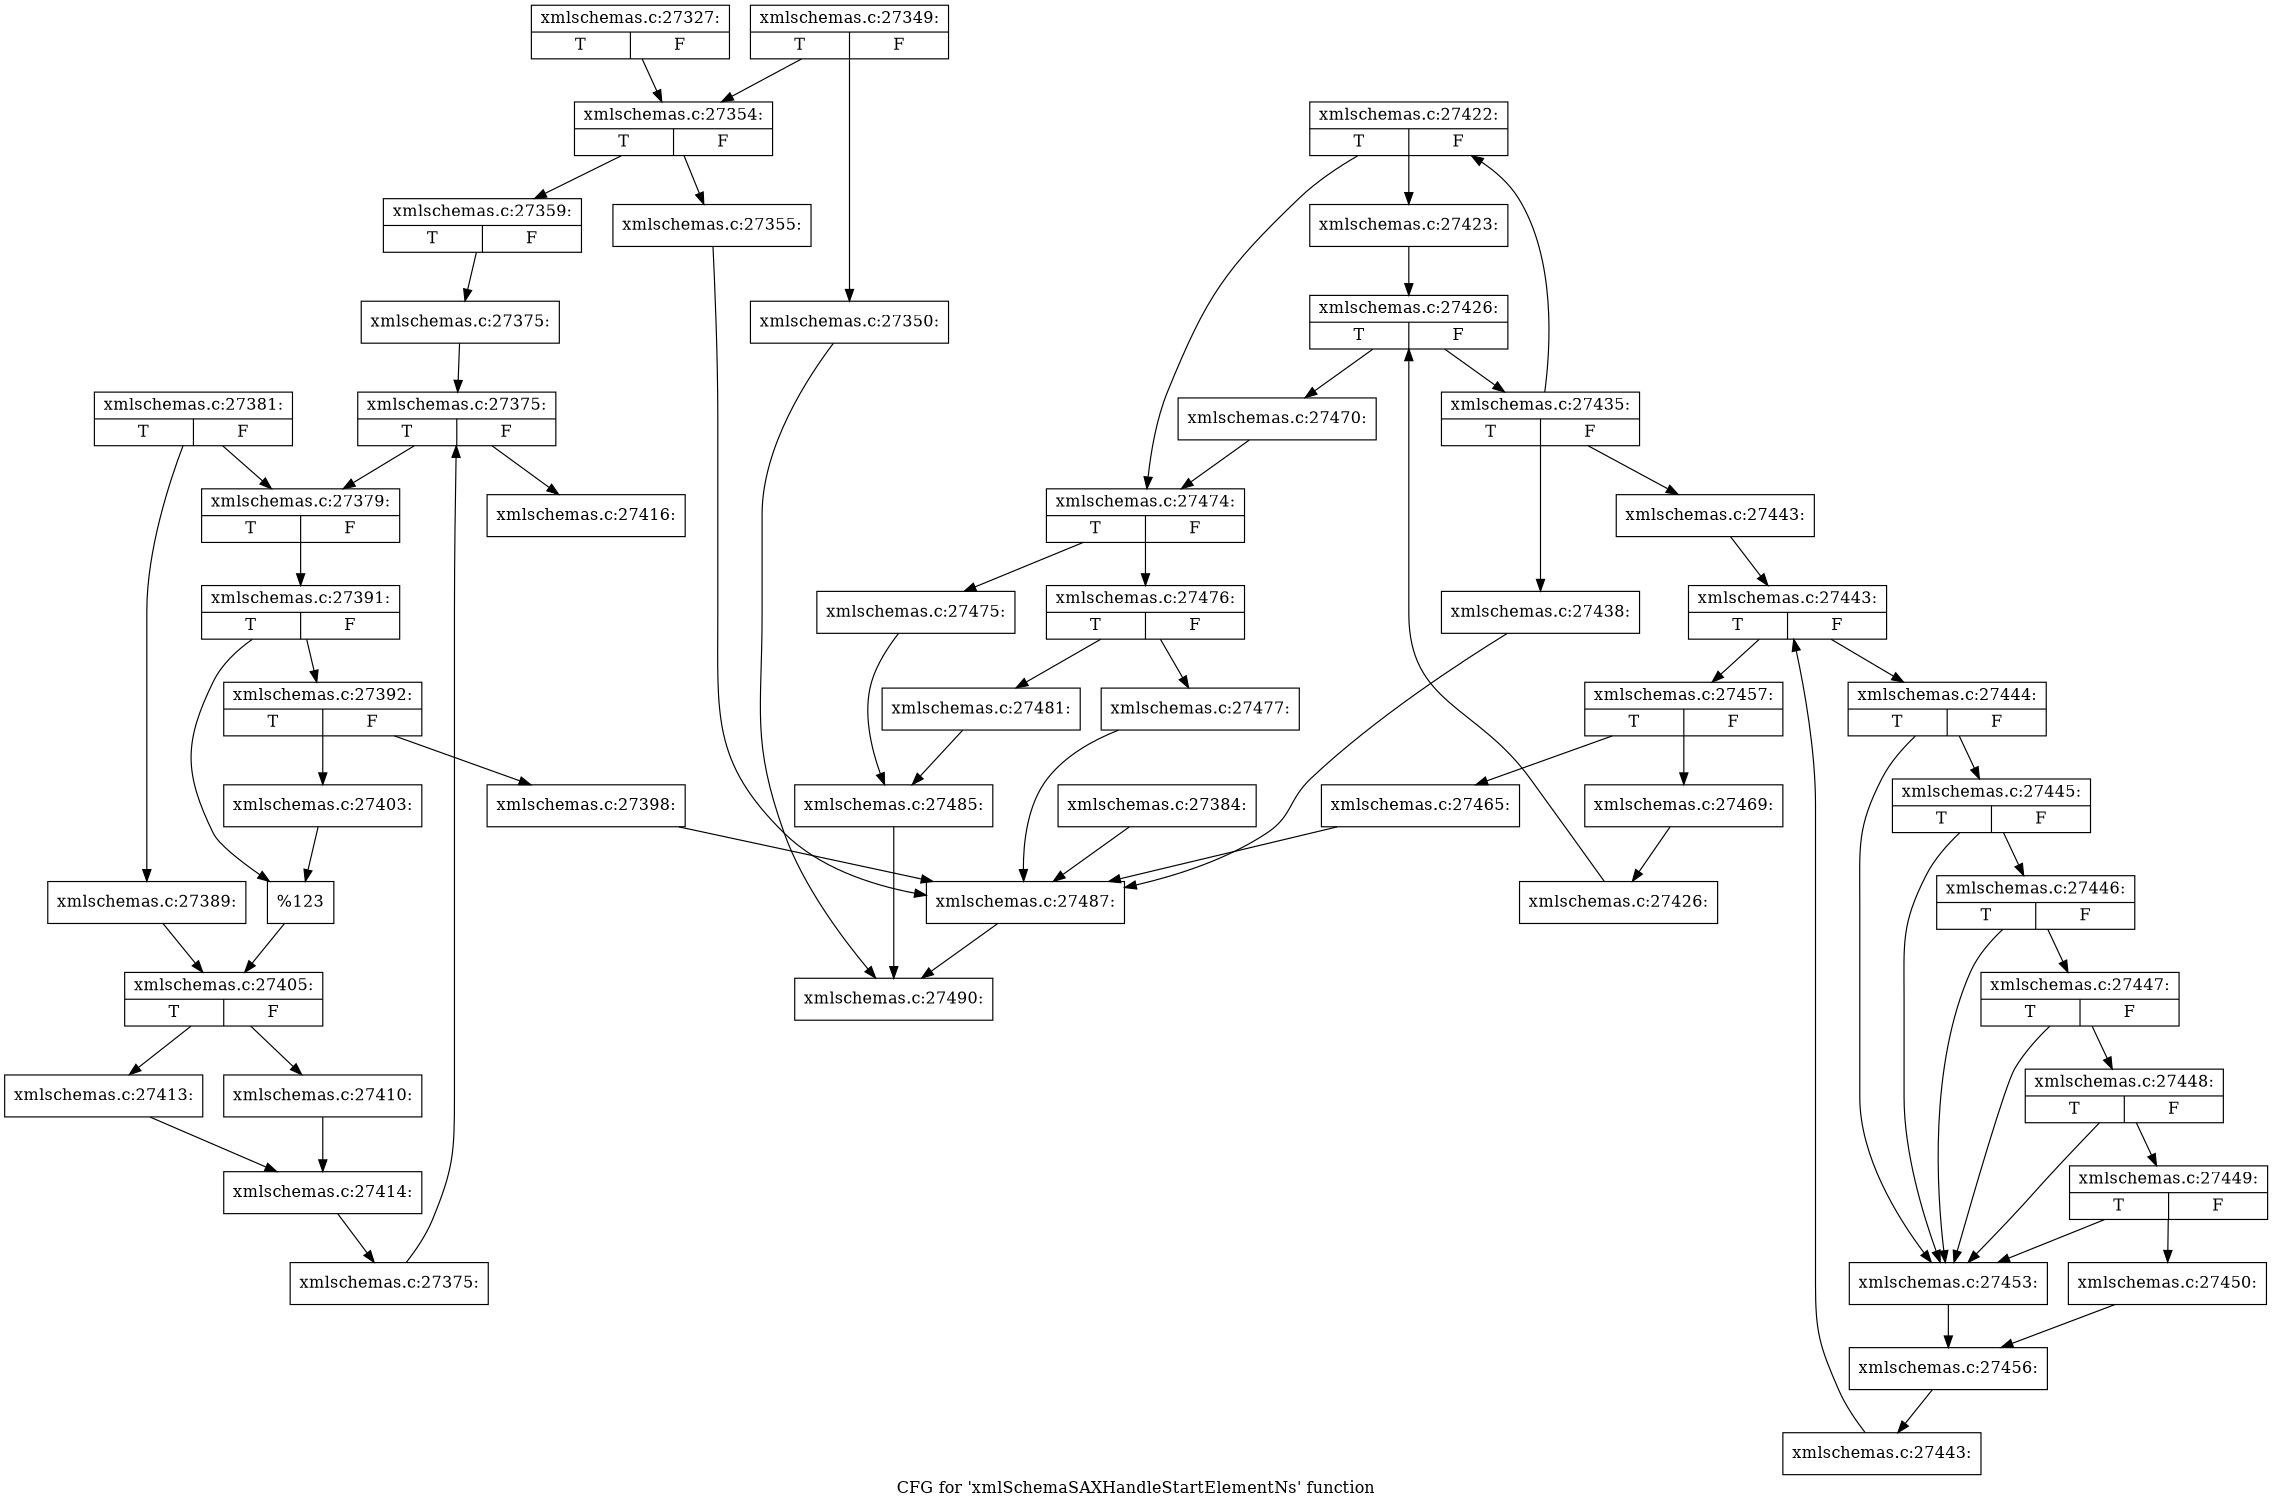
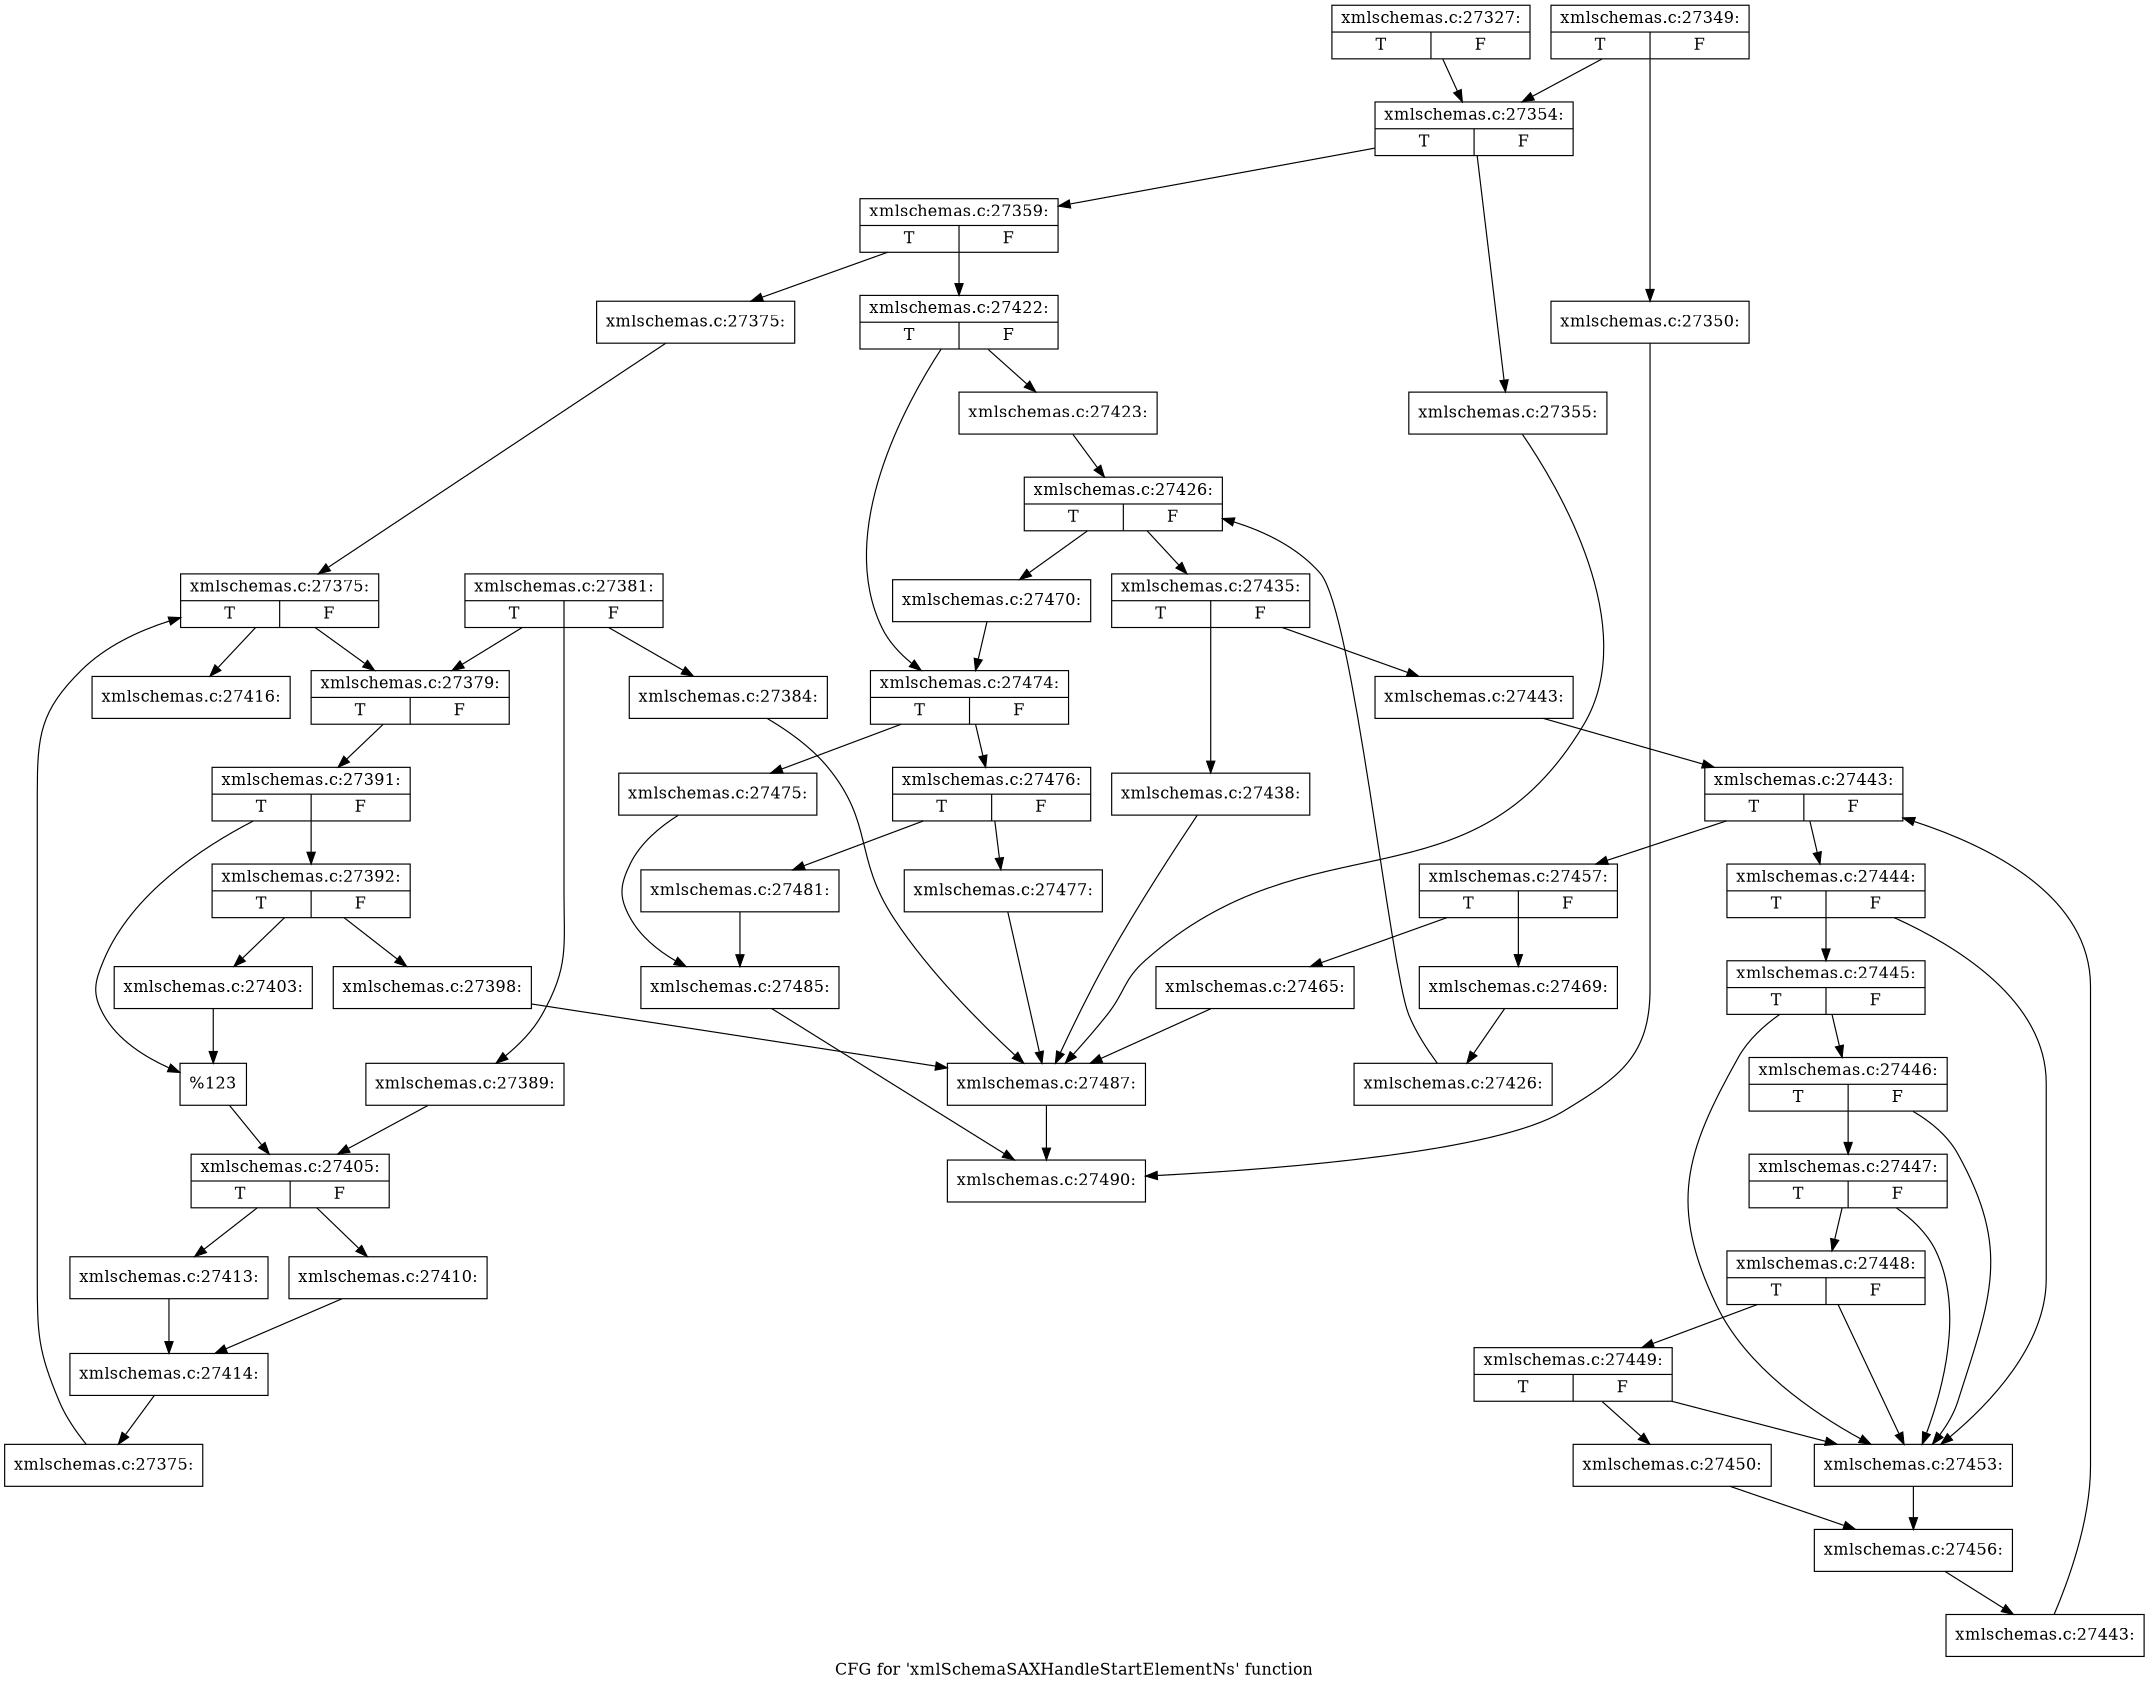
(1543, 267) -> (959, 268)
none -> (646, 649)
